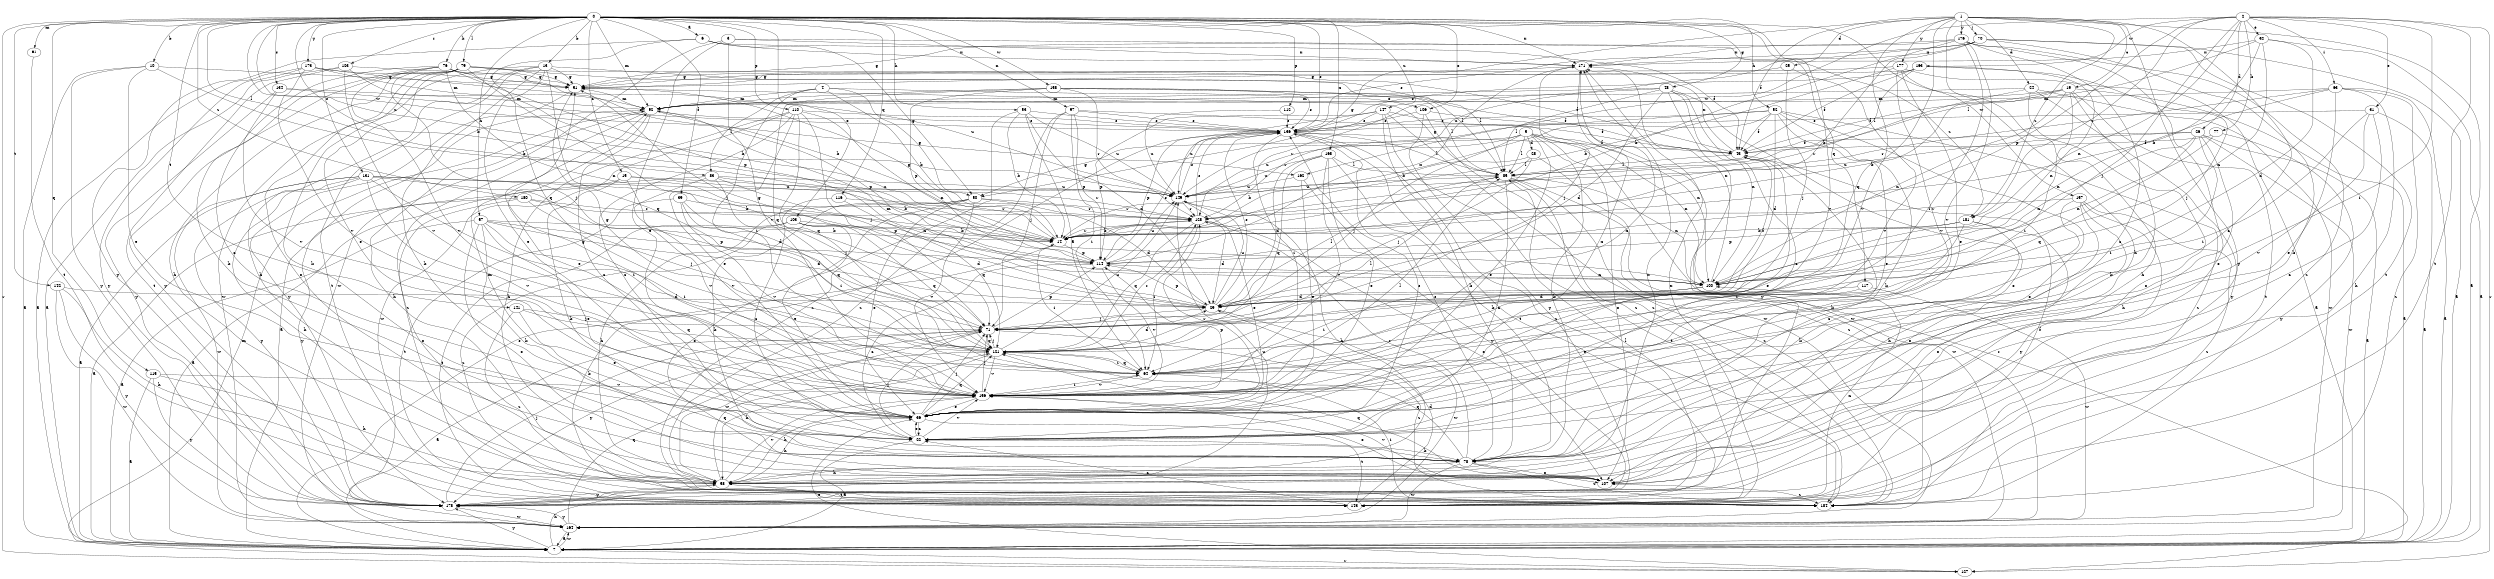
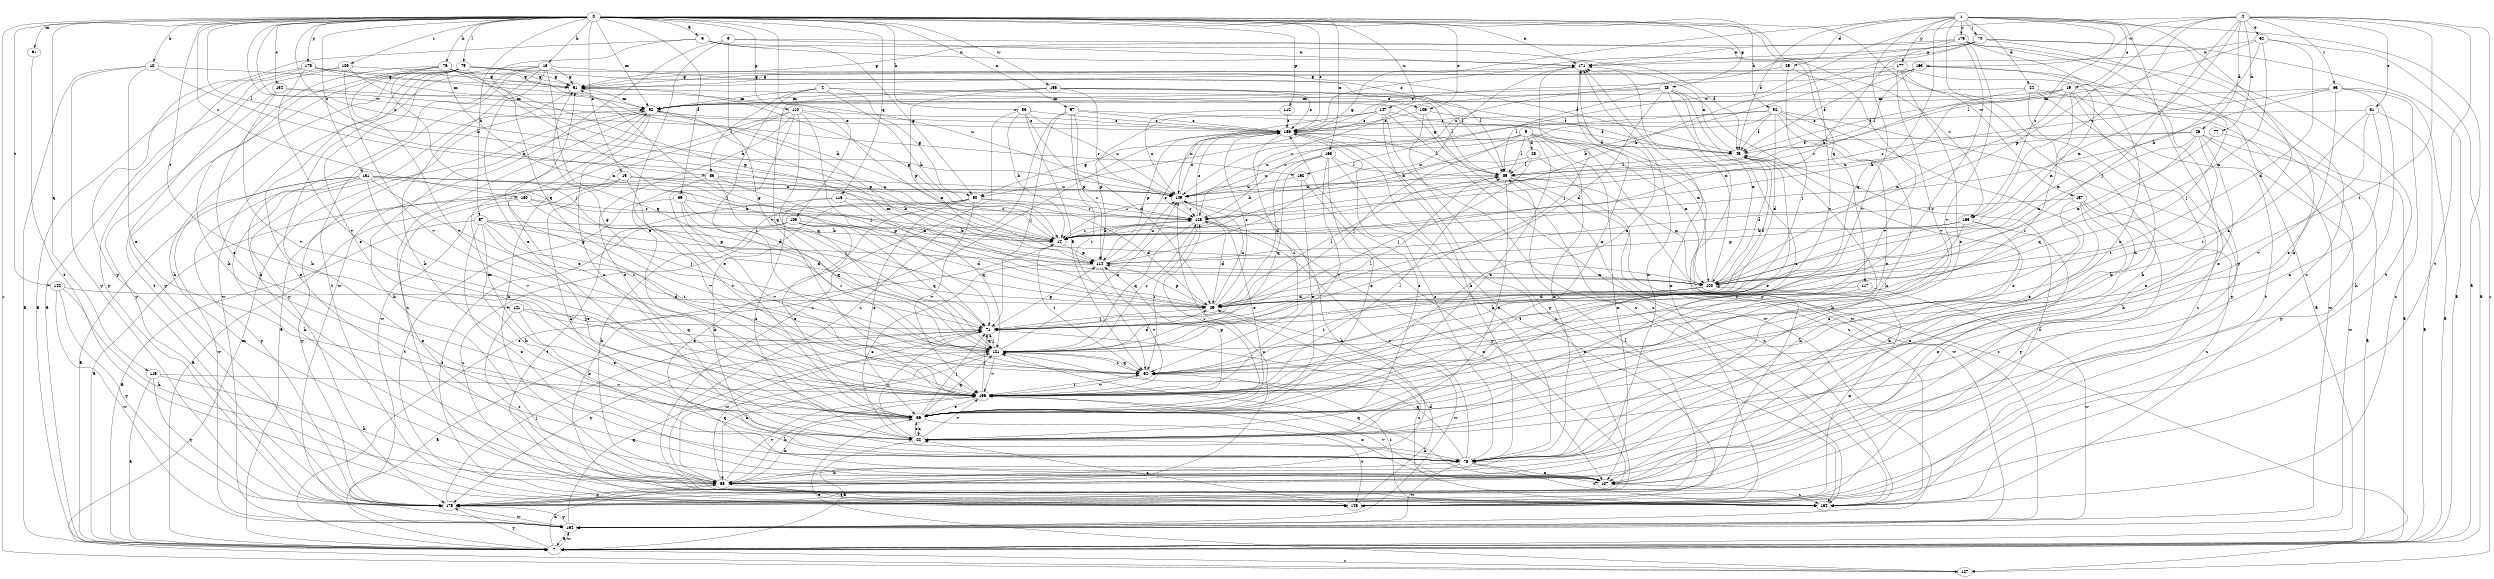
(2003, 146) -> (1757, 222)
(1966, 220) -> (1966, 220)
(1740, 474) -> (731, 498)
